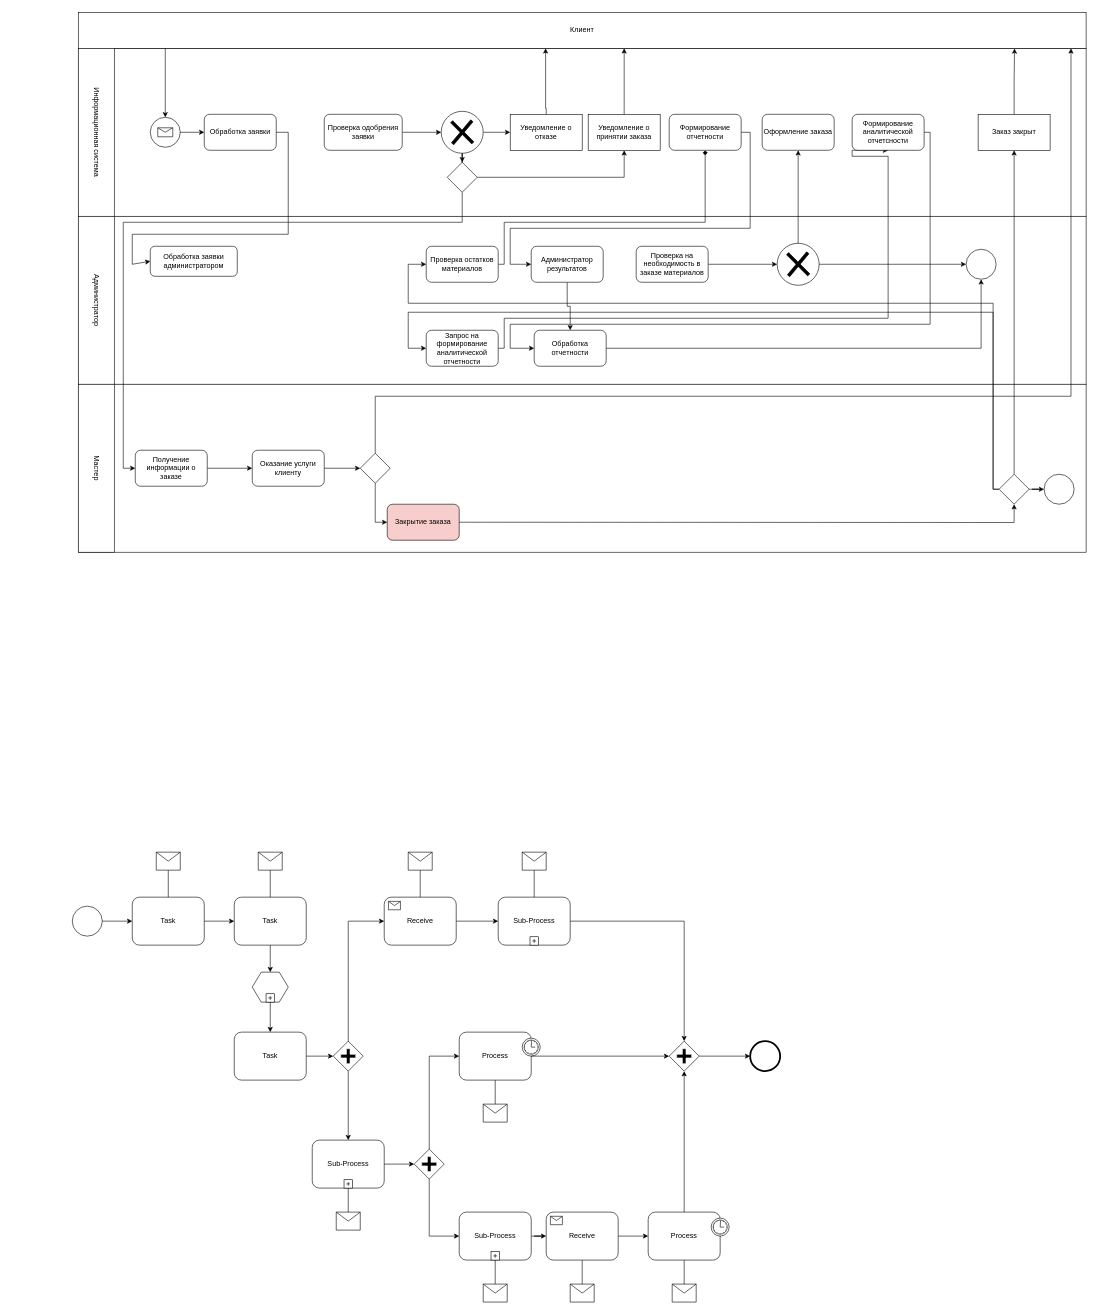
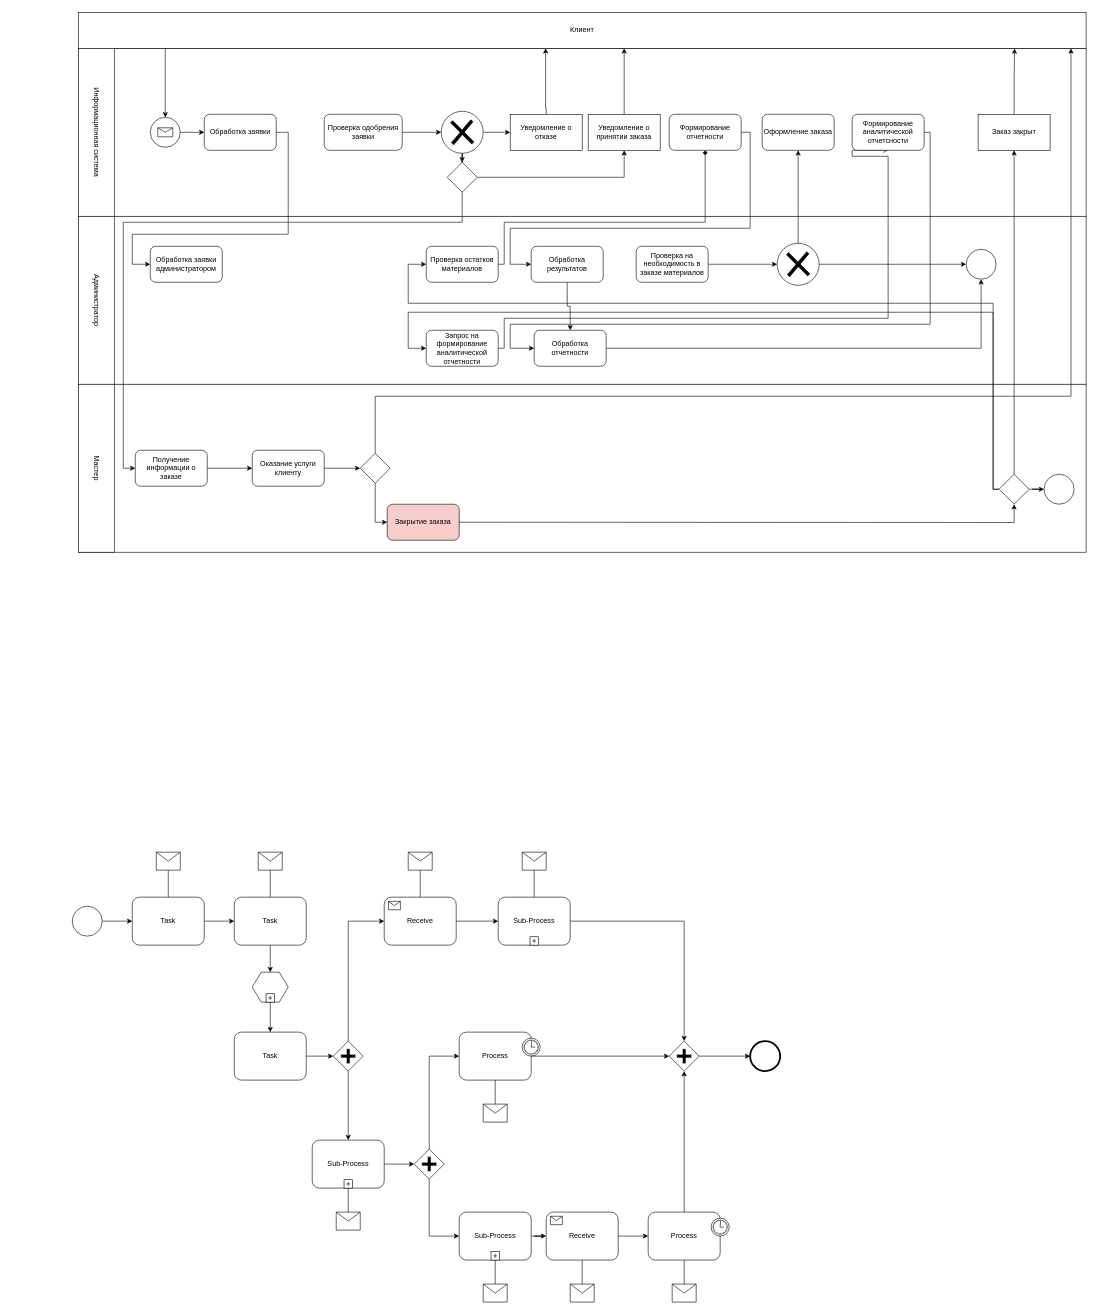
(882, 150) -> (883, 150)
(194, 261) -> (186, 264)
(567, 264) -> (567, 264)
